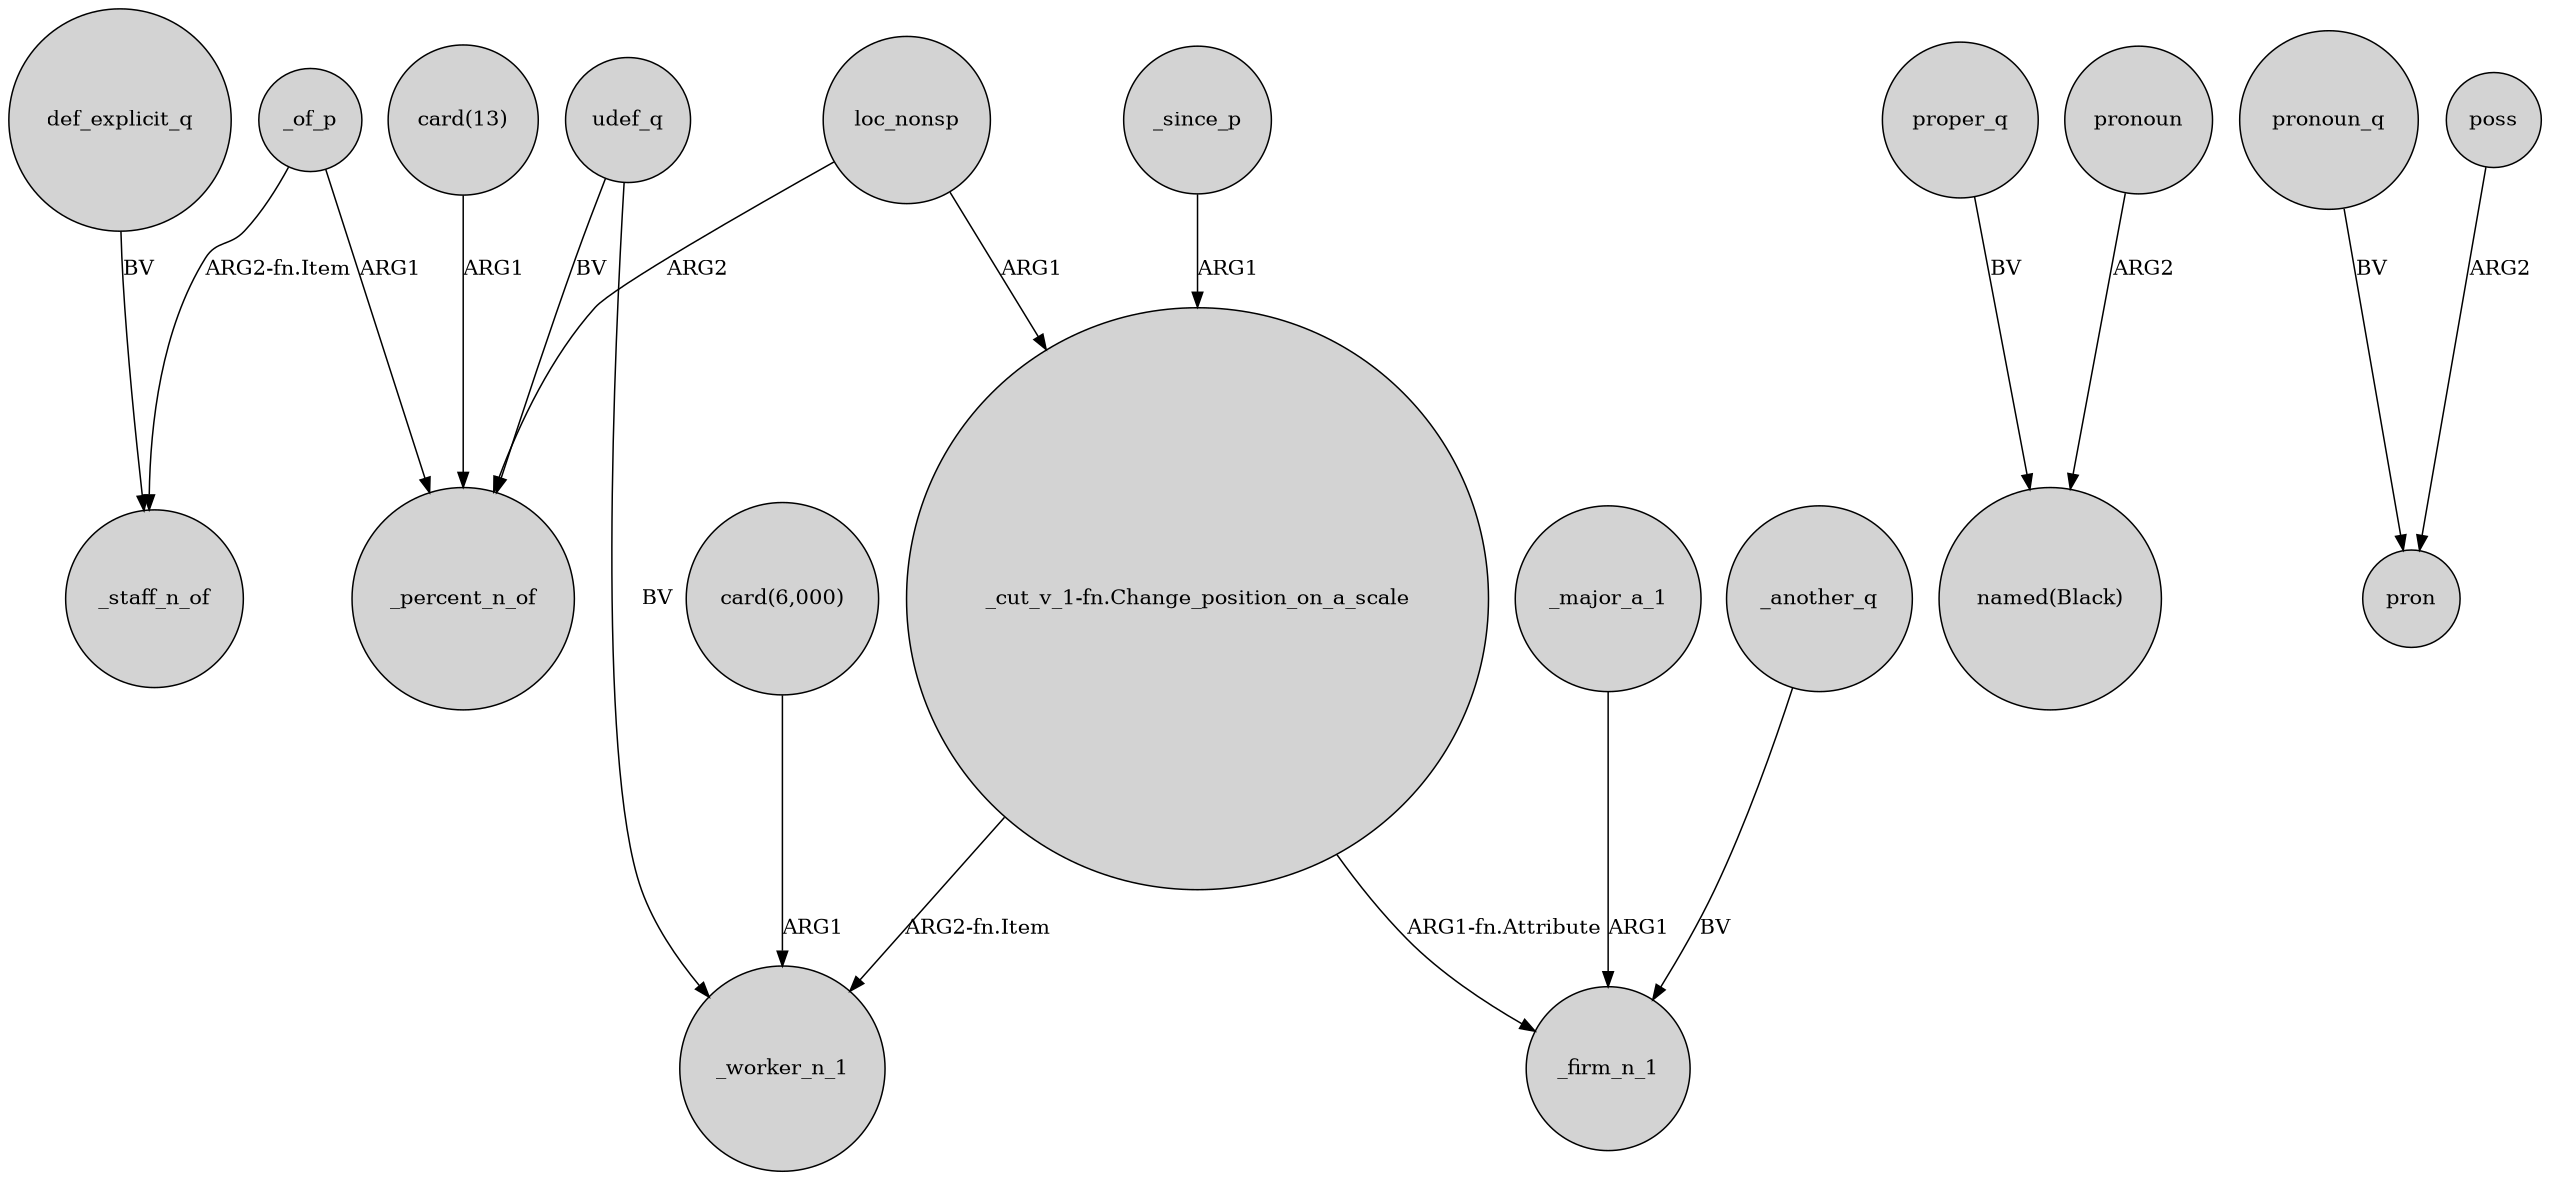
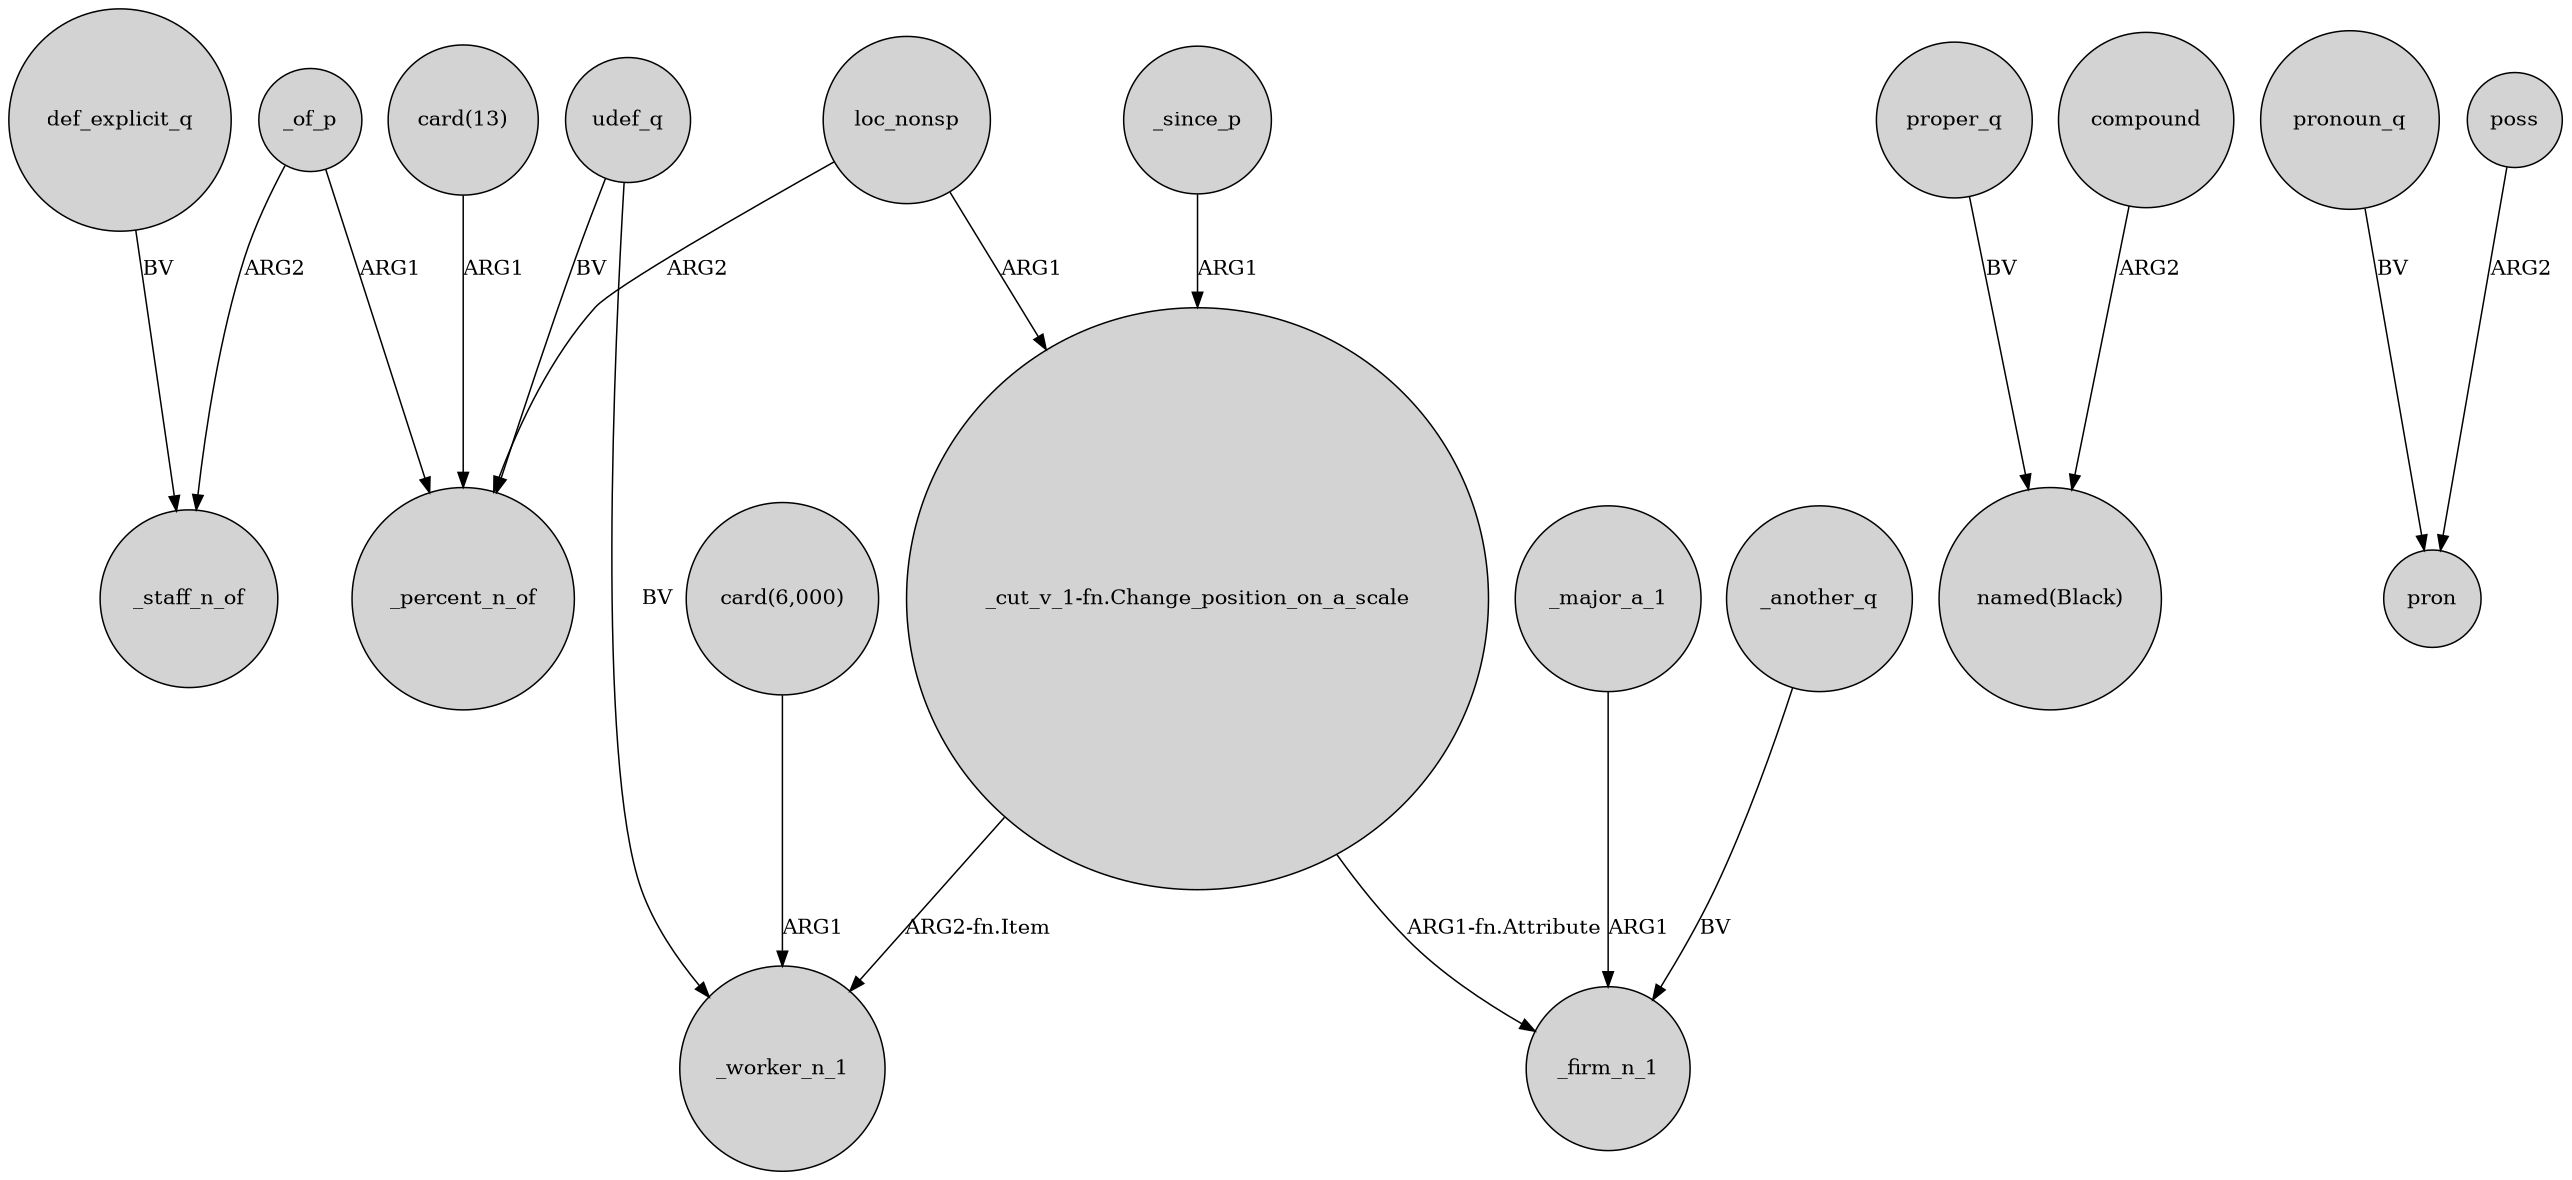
(2139, 120) -> (2146, 120)
(278, 269) -> (275, 269)
